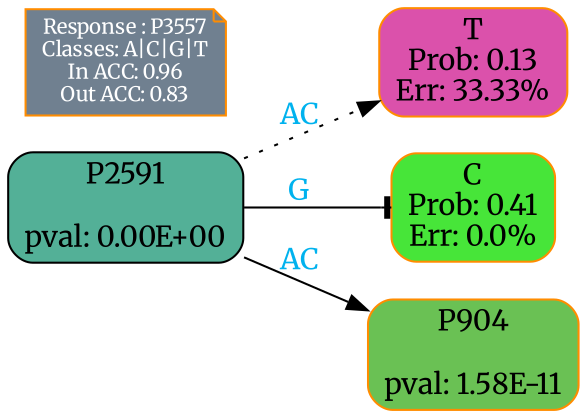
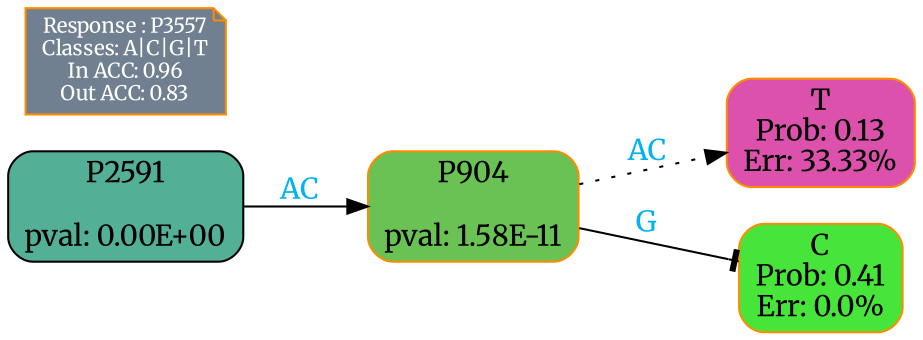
(302, 134) -> (643, 171)
(312, 208) -> (654, 244)
